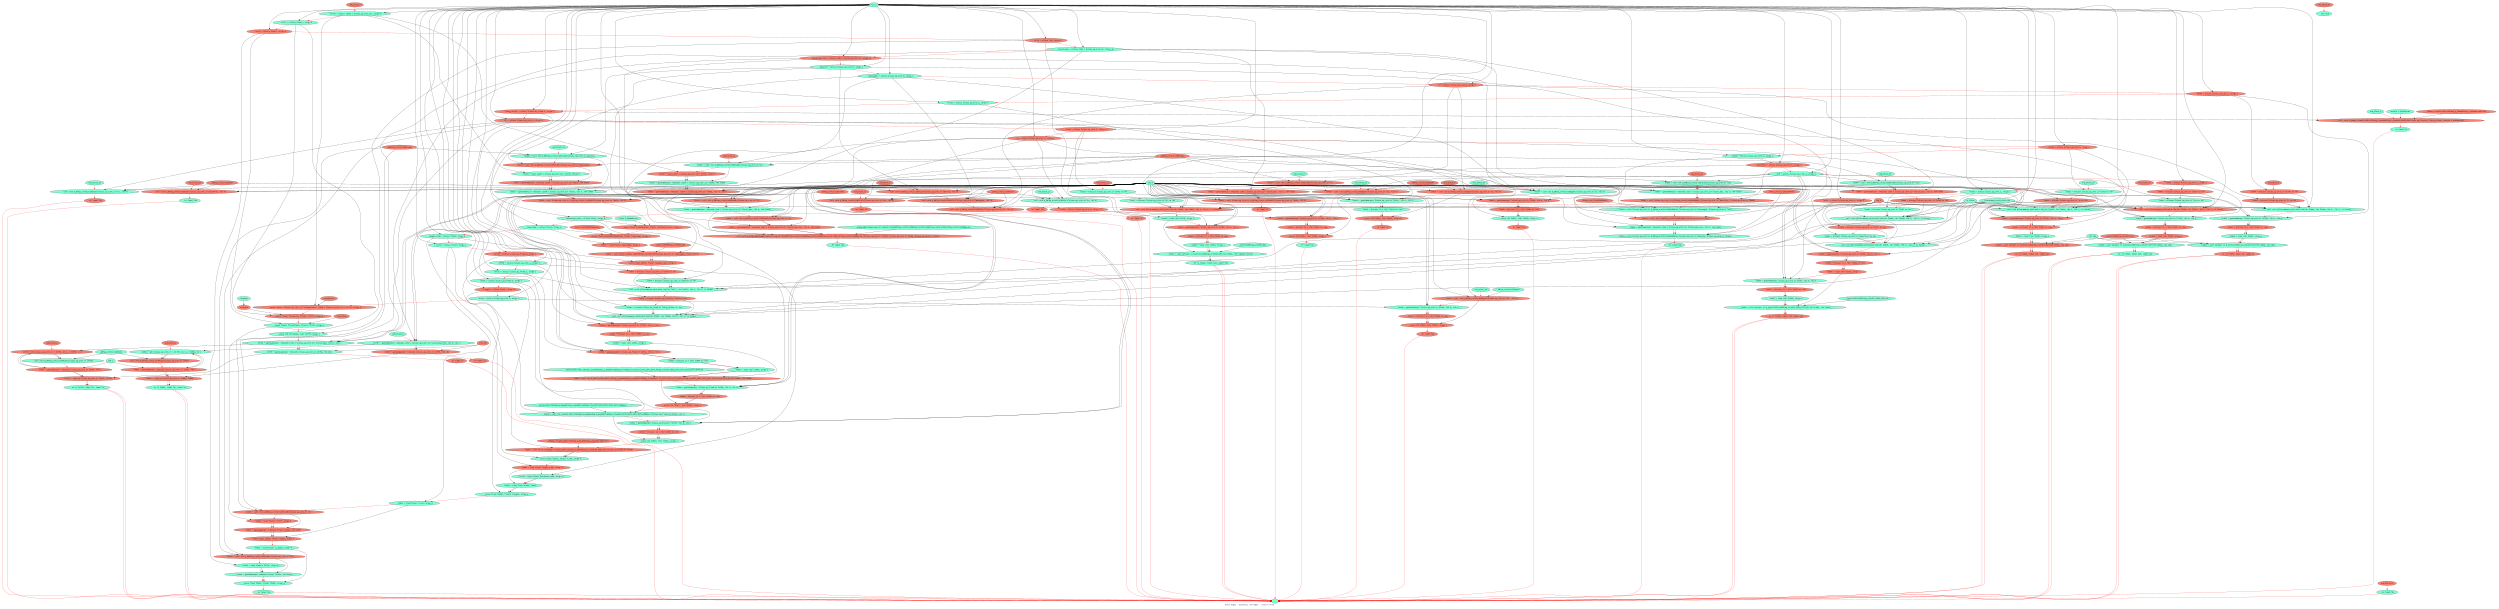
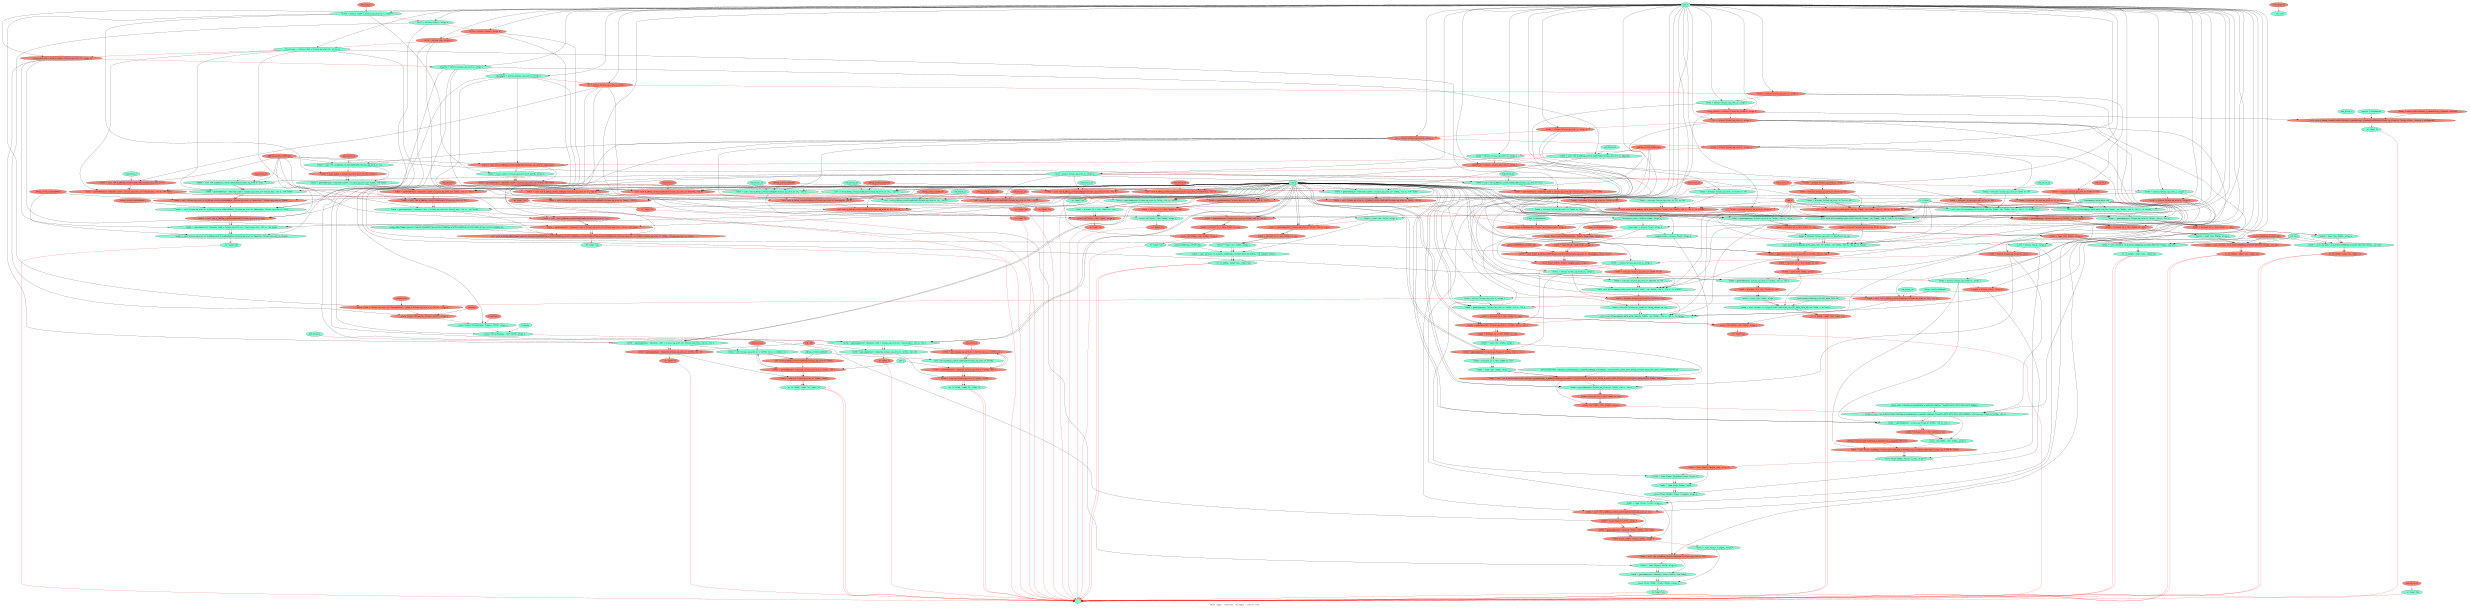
(244, 302) -> (516, 329)
